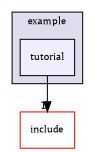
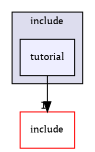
(47, 22) -> (47, 22)
